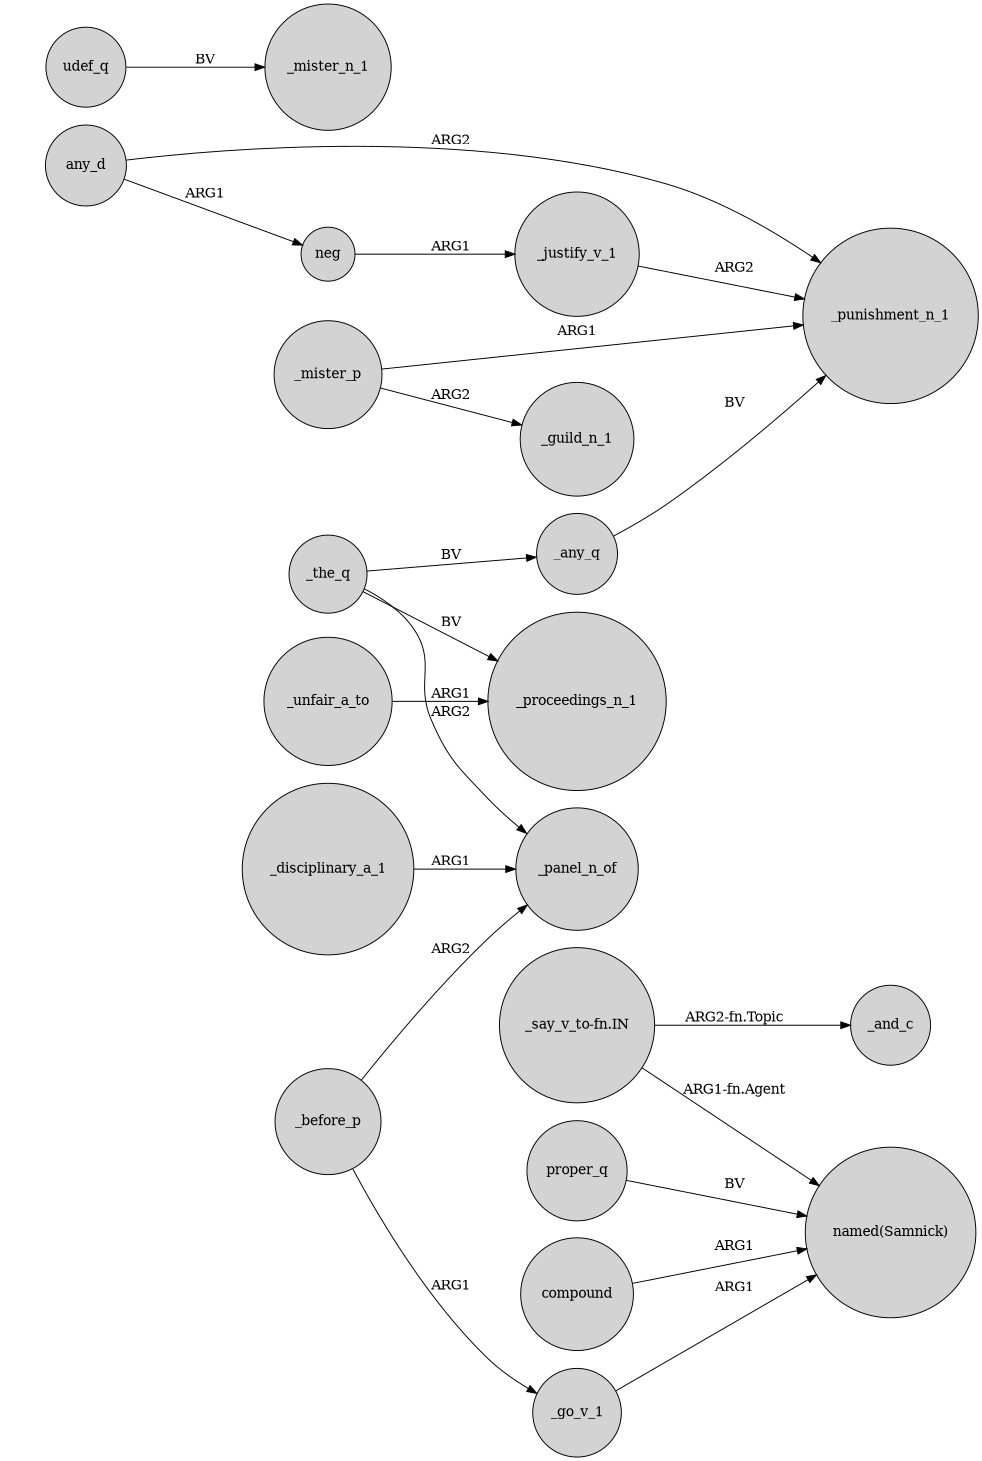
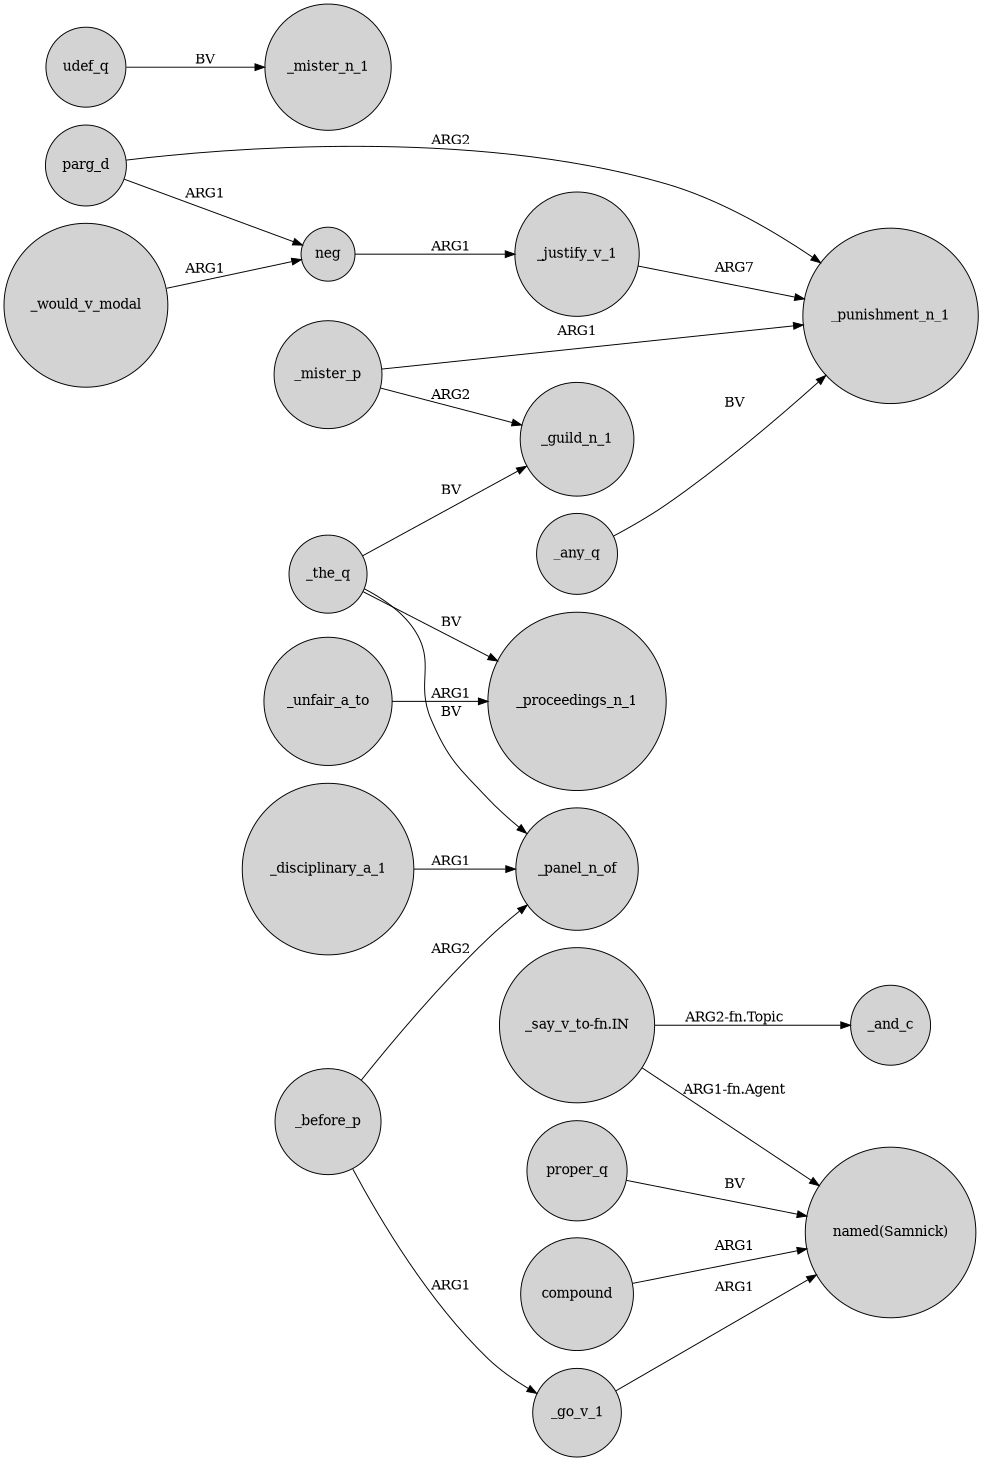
(86, 165) -> (86, 165)
(734, 268) -> (734, 268)
none -> (86, 305)
(447, 565) -> (440, 513)
(451, 712) -> (451, 712)
